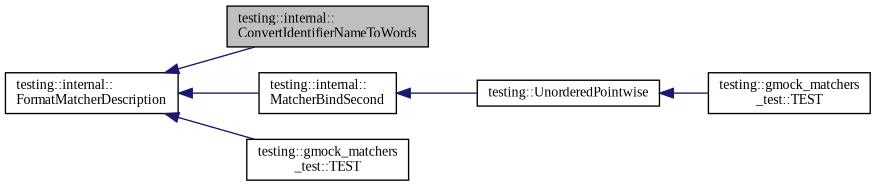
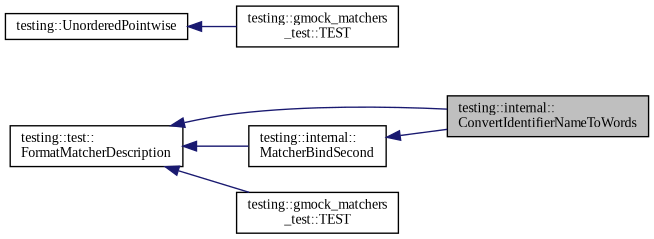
(92, 93) -> (97, 146)
(444, 93) -> (424, 132)
